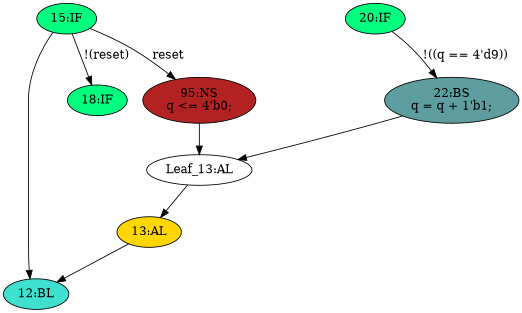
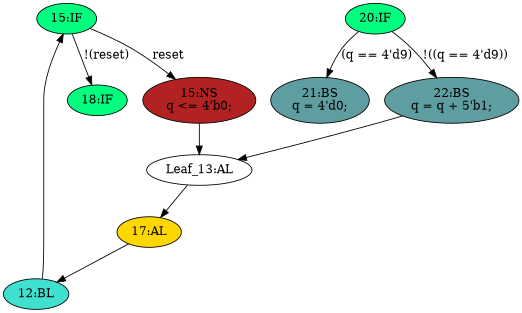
(199, 100) -> (199, 100)
none -> (320, 100)
(452, 100) -> (452, 100)
(28, 149) -> (44, 159)
(149, 232) -> (149, 232)
